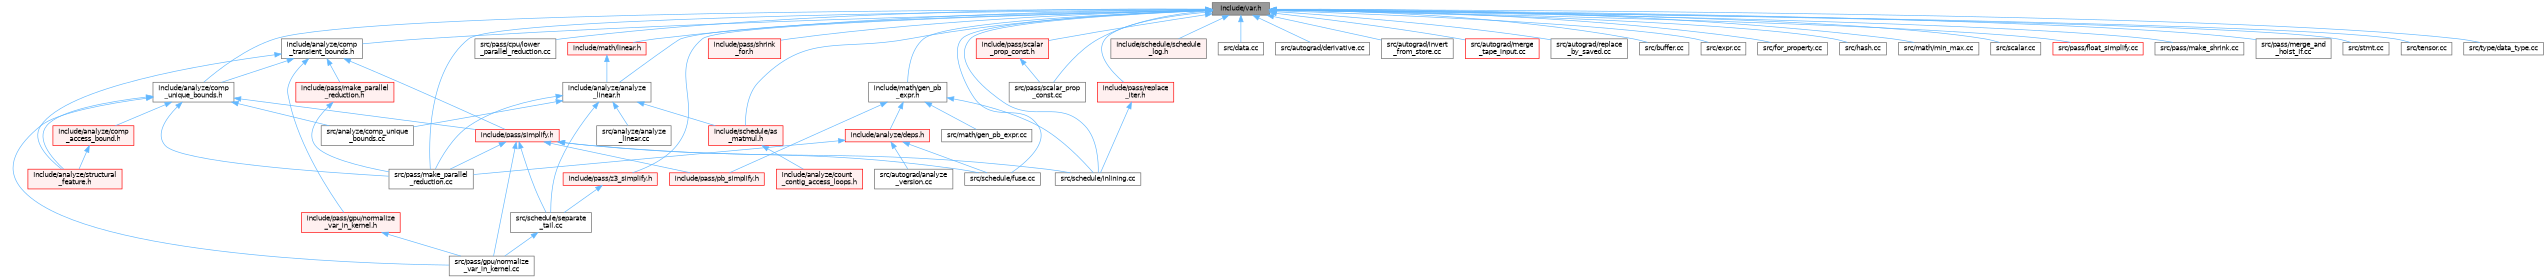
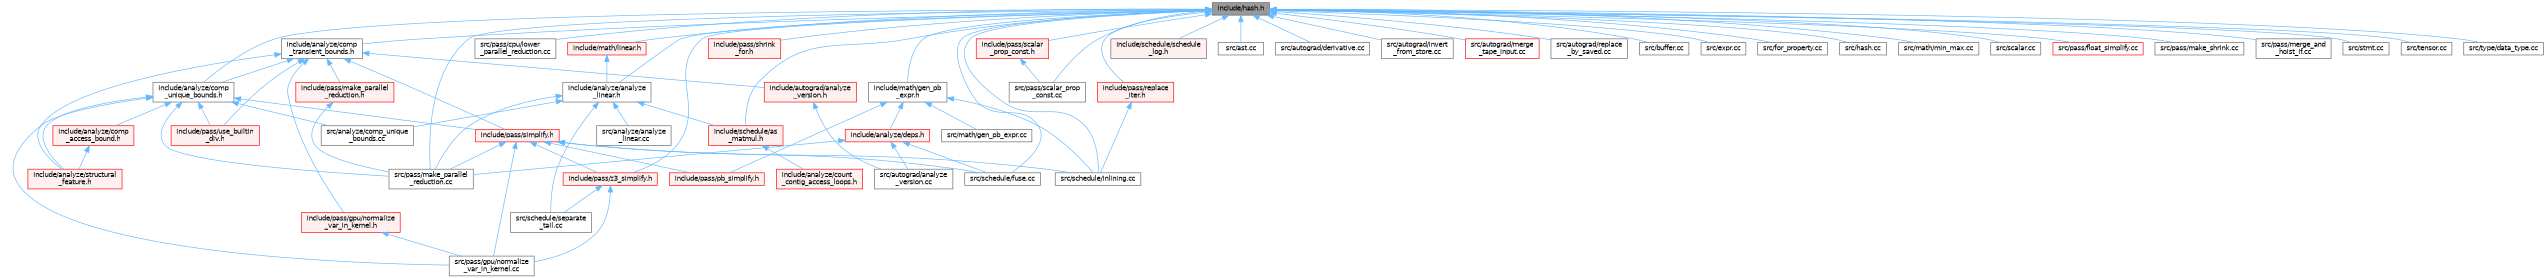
(1241, 9) -> (1241, 9)
(1241, 49) -> (1241, 49)
none -> (810, 92)
none -> (215, 136)
(532, 181) -> (567, 159)
(519, 246) -> (587, 241)
